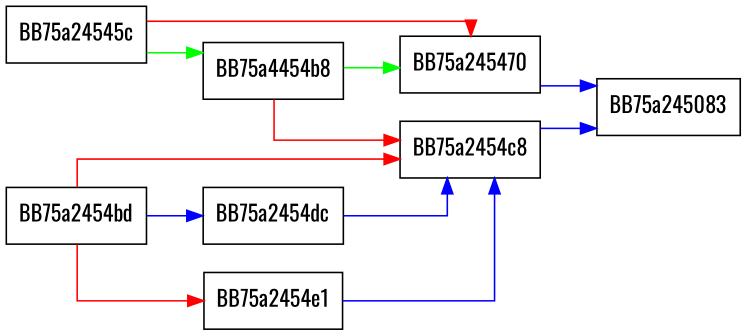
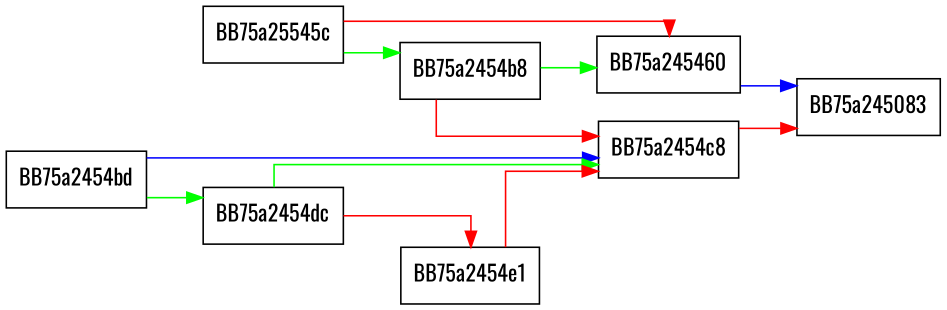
(76, 35) -> (273, 35)
(470, 65) -> (669, 65)
(273, 71) -> (470, 71)
(561, 128) -> (760, 128)
(217, 159) -> (267, 158)
(167, 216) -> (167, 198)
(406, 216) -> (417, 165)
(104, 301) -> (415, 216)
(472, 301) -> (506, 175)
